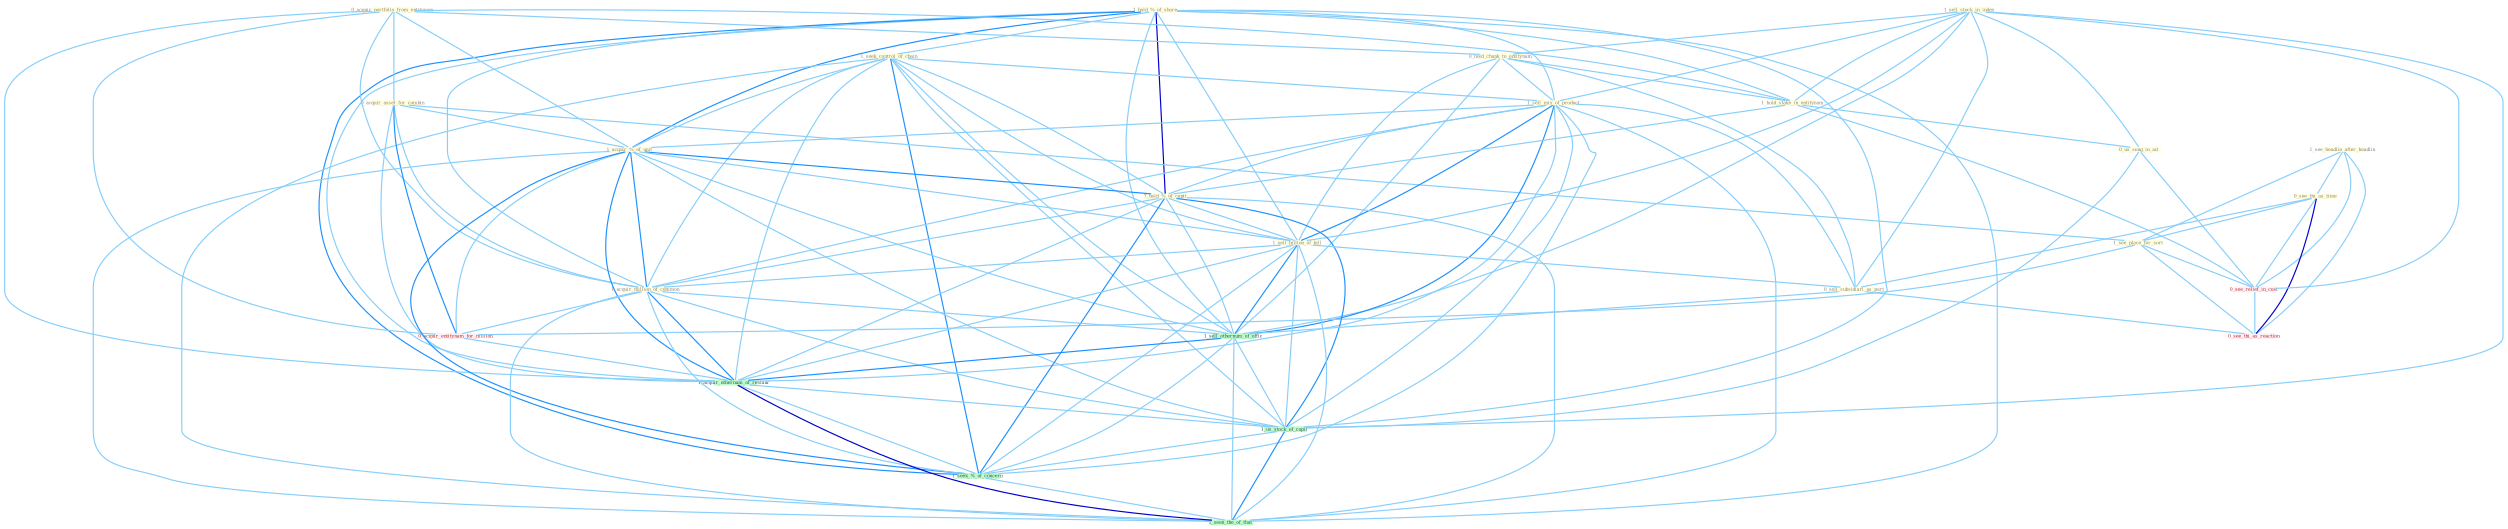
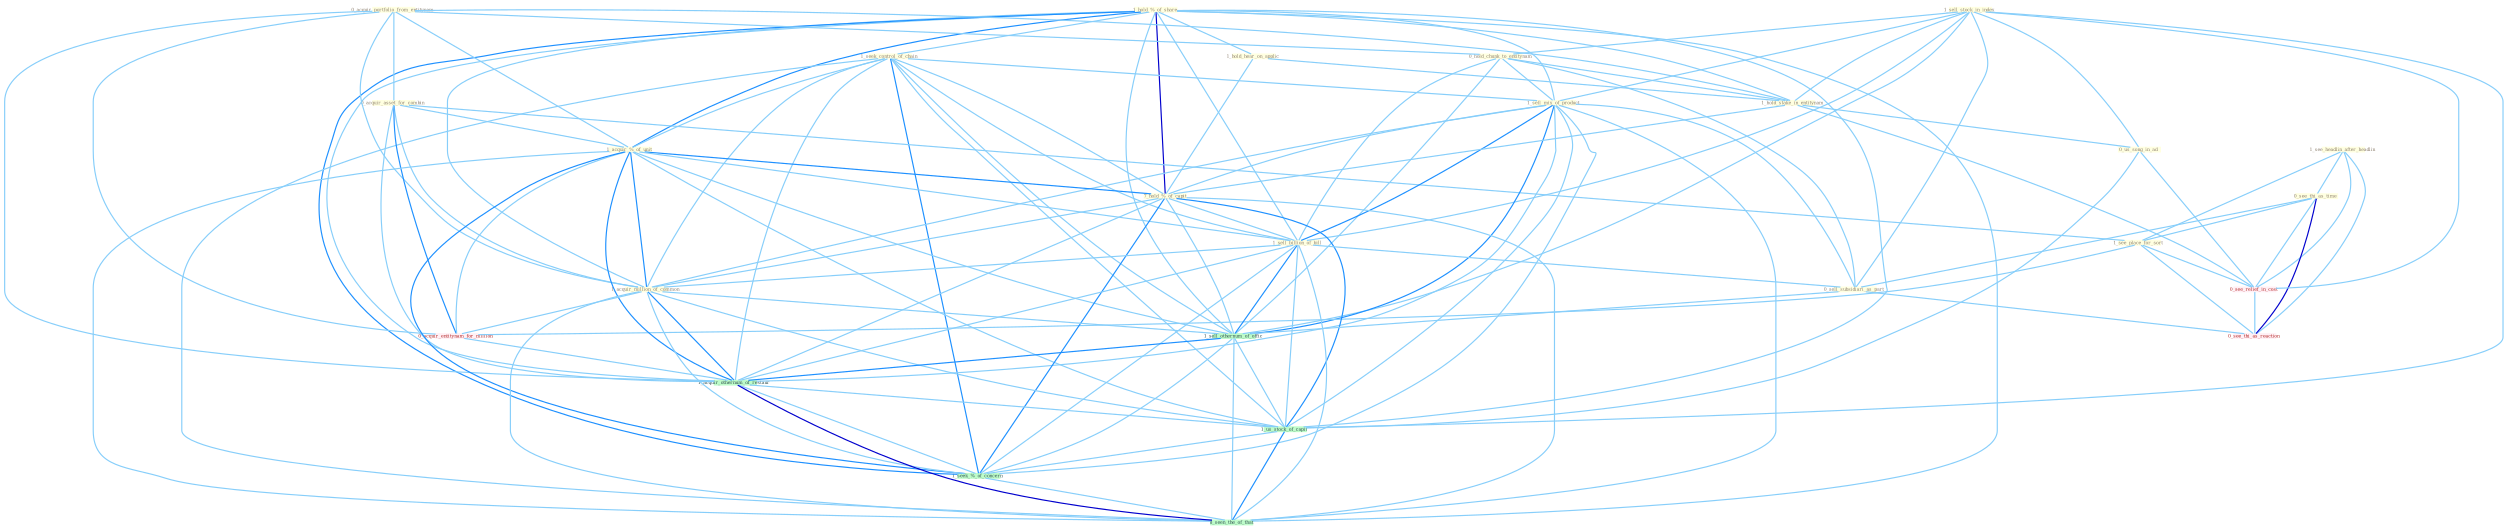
none -> (1254, 56)
(1092, 126) -> none
(1232, 522) -> (1232, 522)
